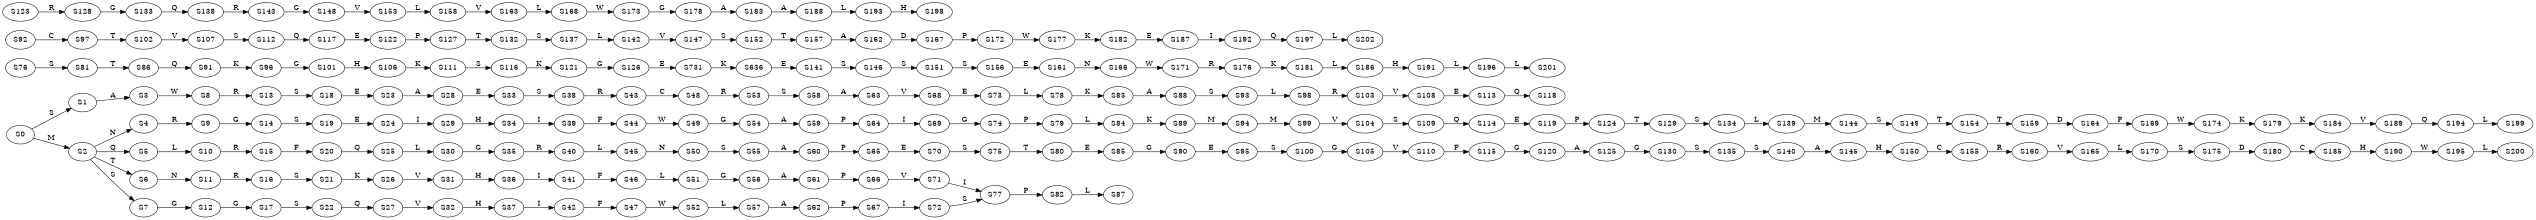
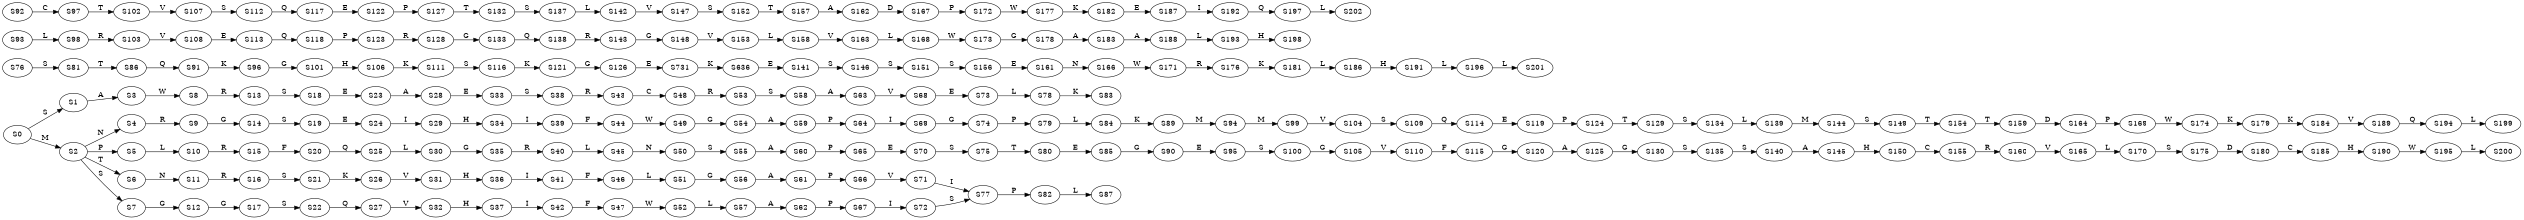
none -> (342, 40)
(1180, 96) -> none
(113, 148) -> (101, 148)
